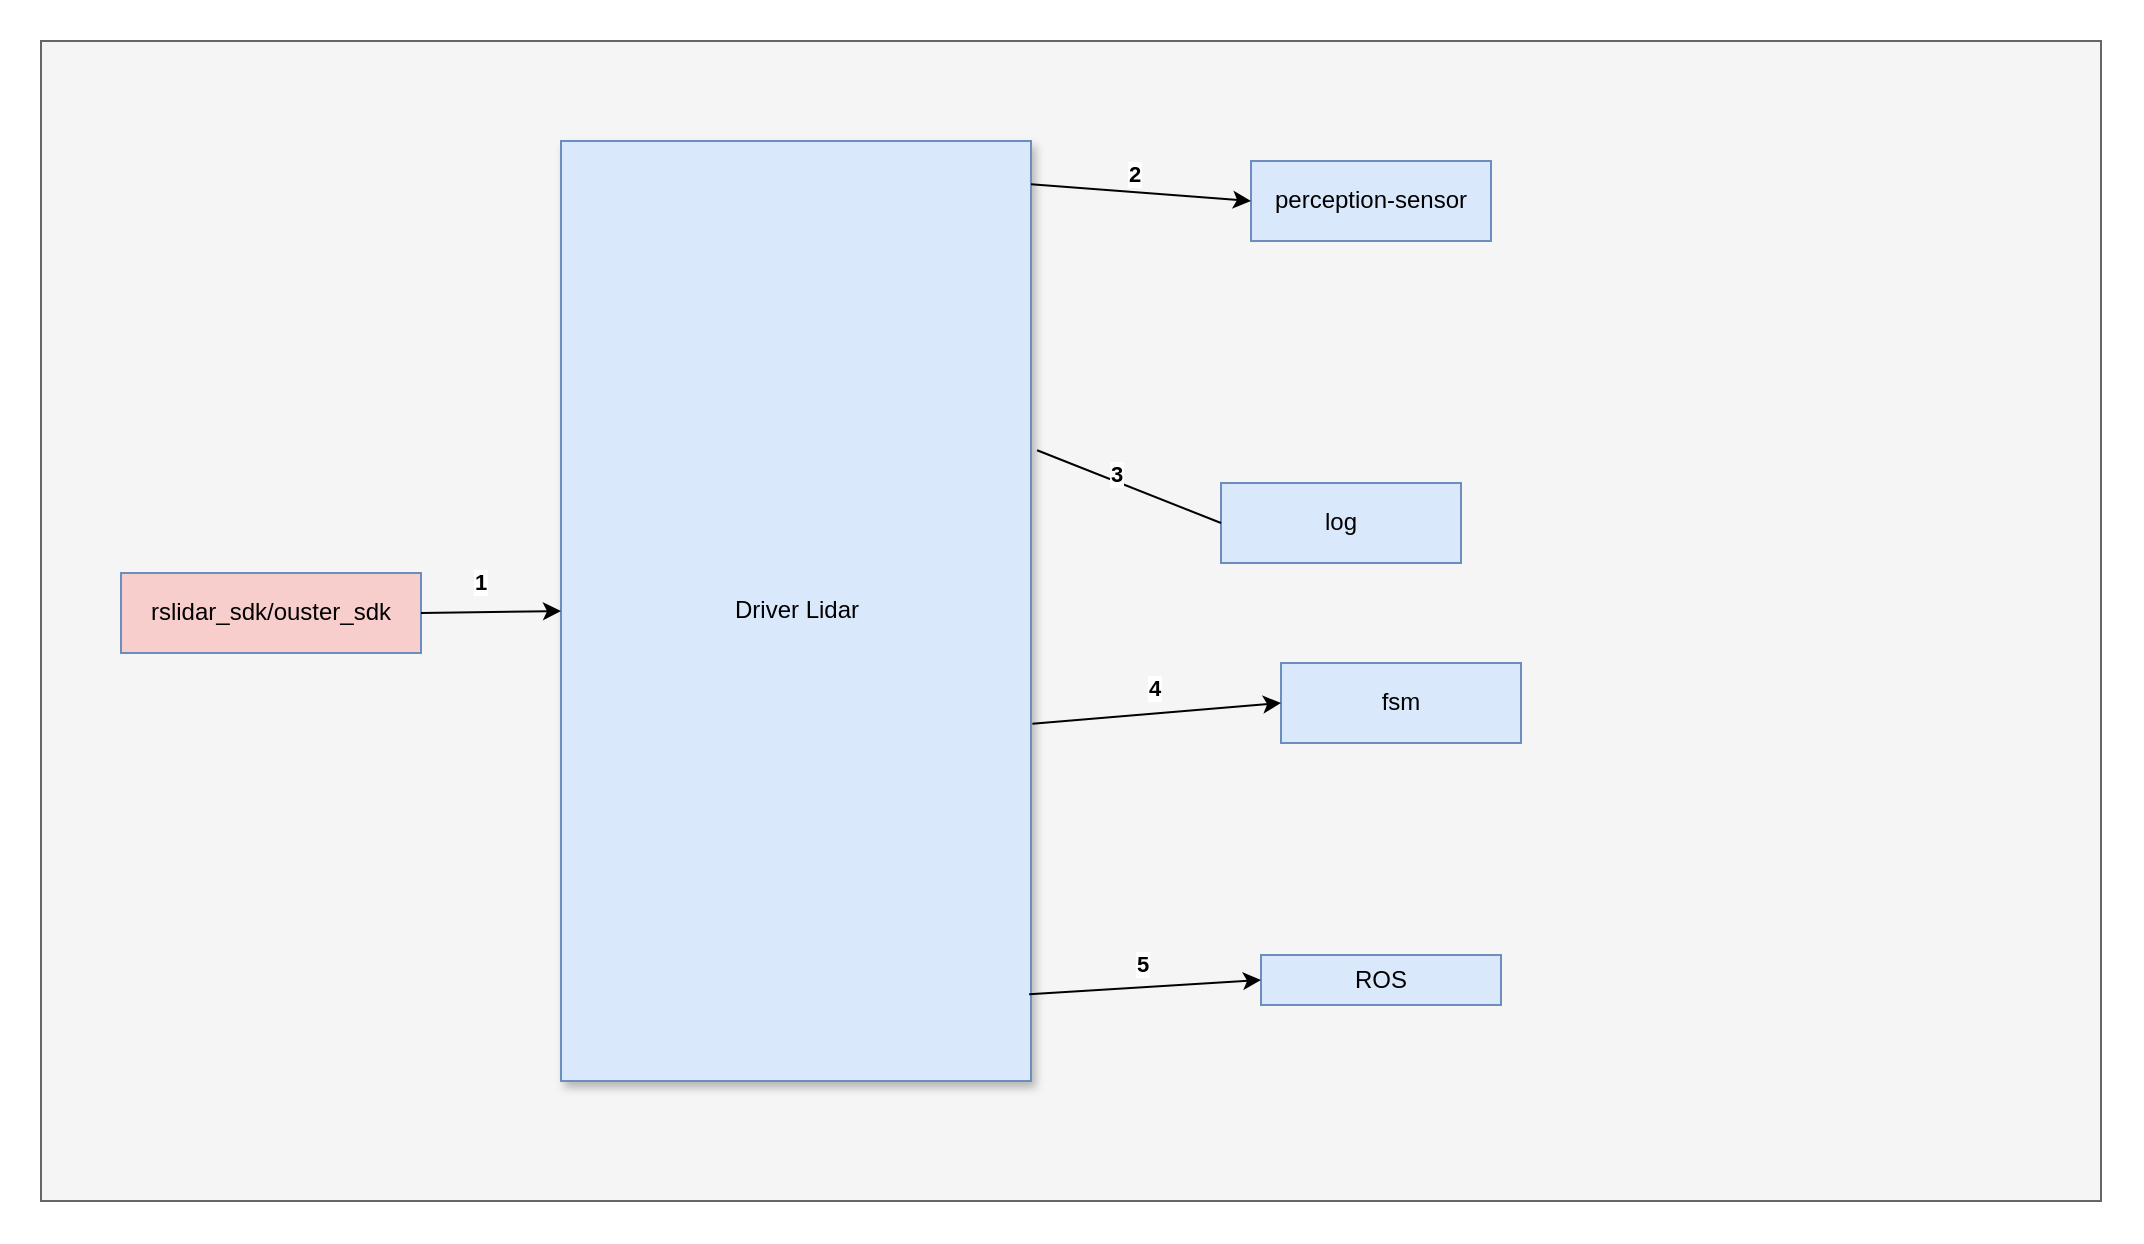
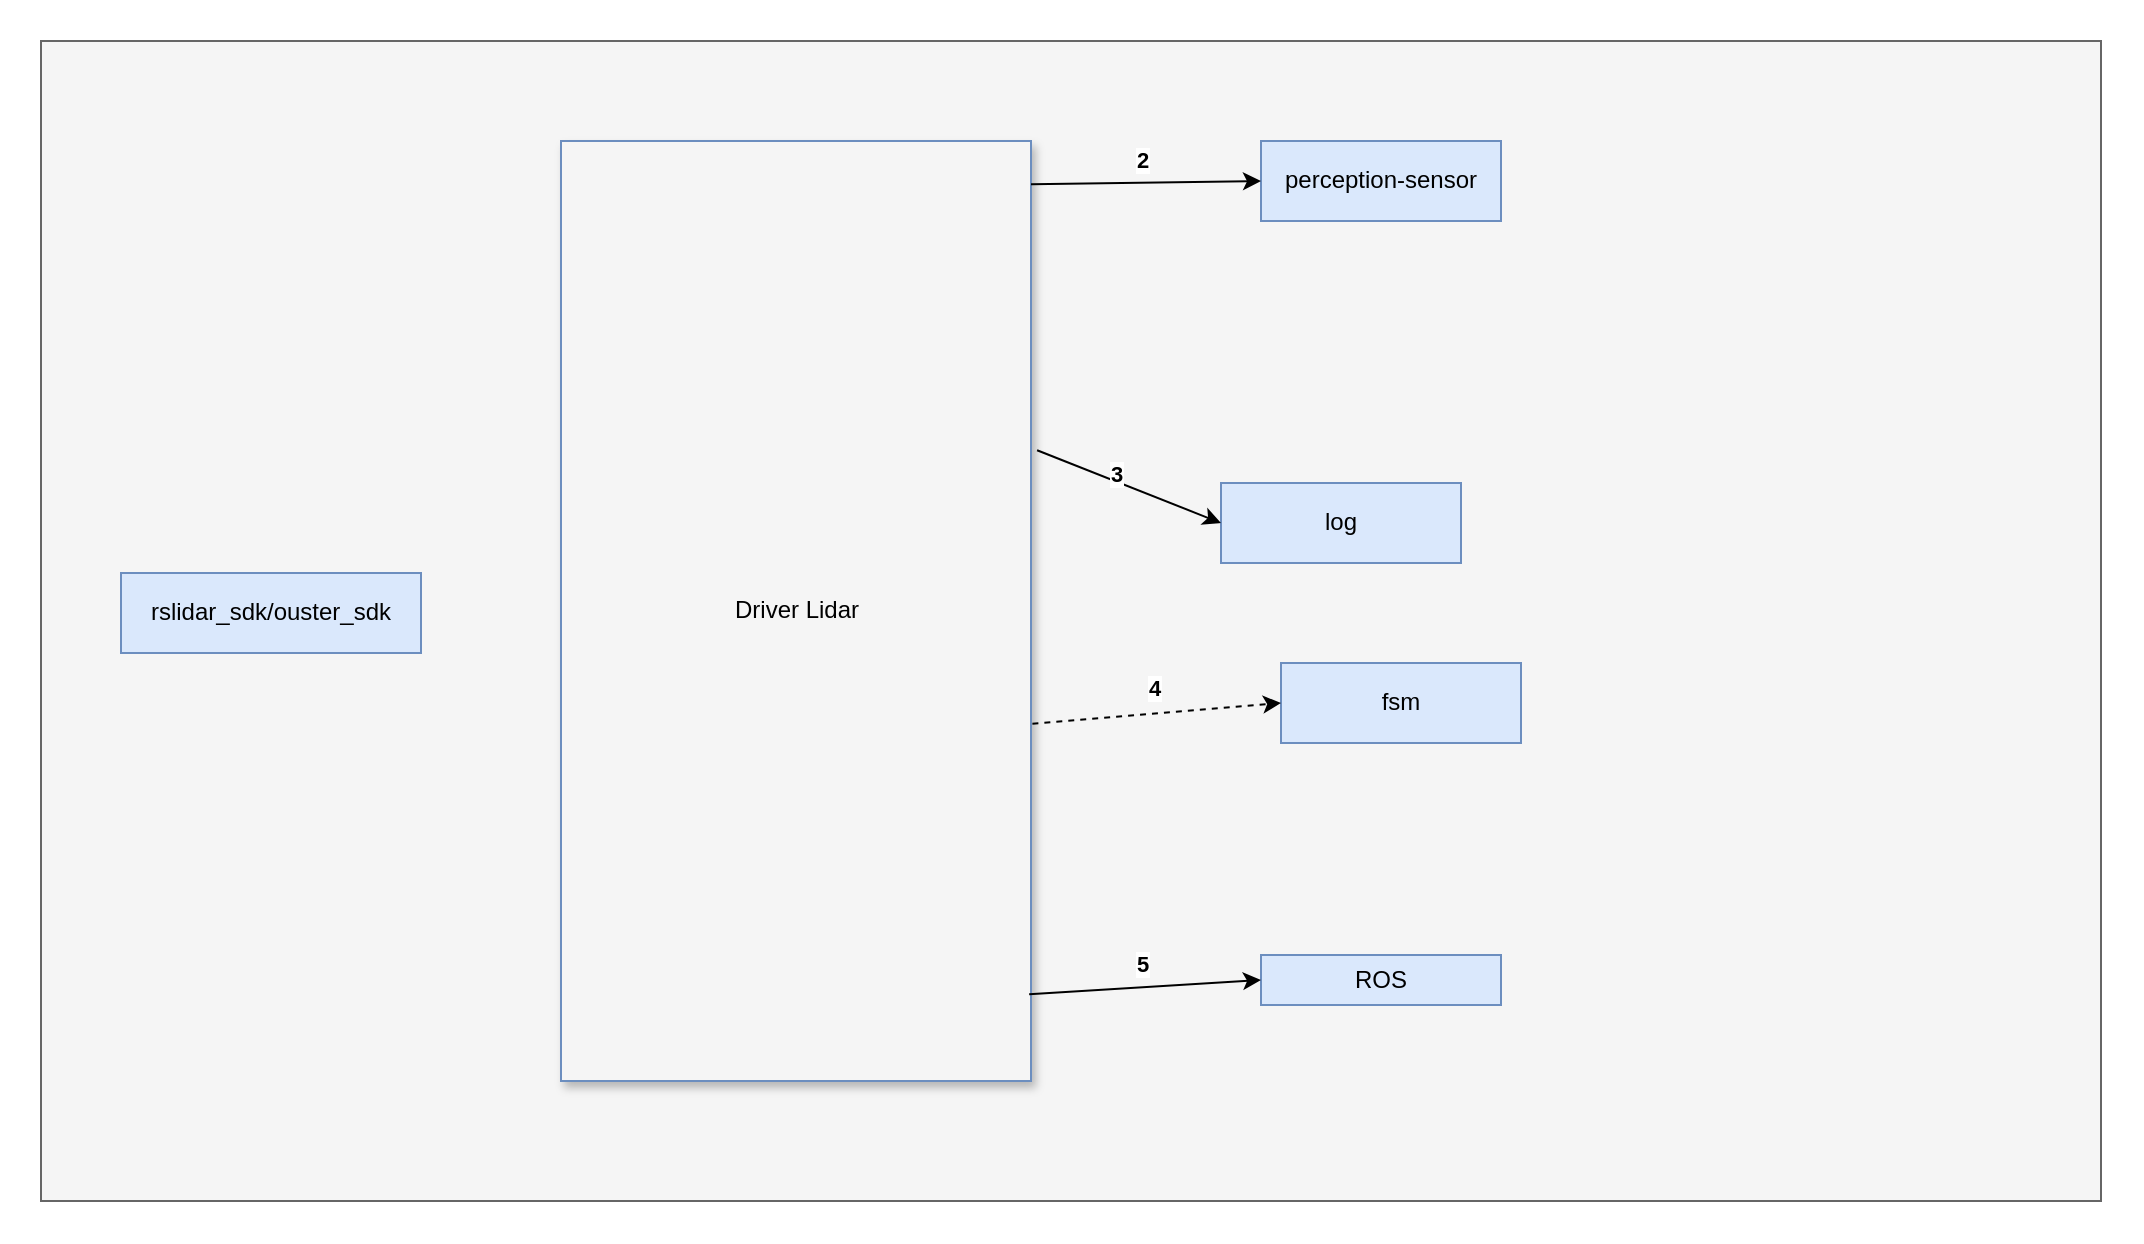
(1371, 201) -> (1381, 181)
(1213, 520) -> (1207, 518)
(796, 611) -> (796, 611)
(484, 612) -> none
(271, 613) -> (271, 613)
(1152, 714) -> (1152, 714)
